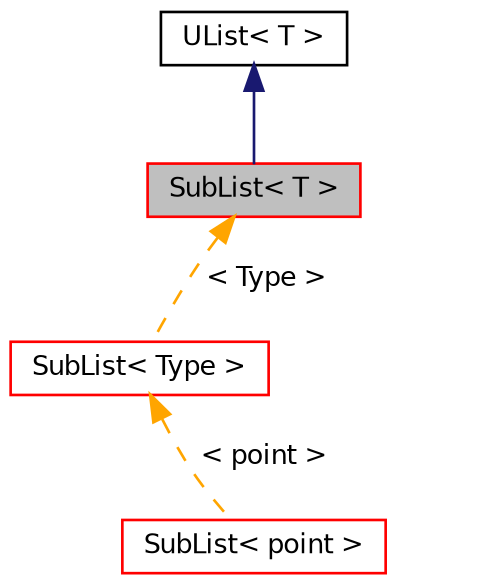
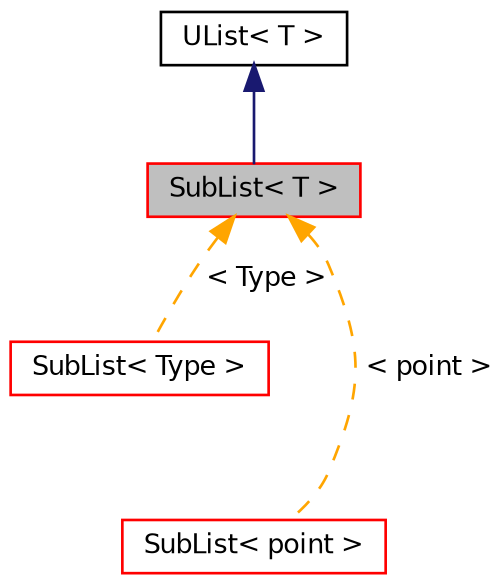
(193, 473) -> (355, 382)
